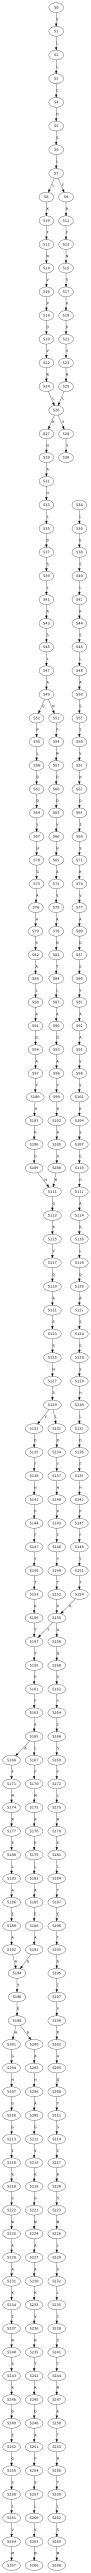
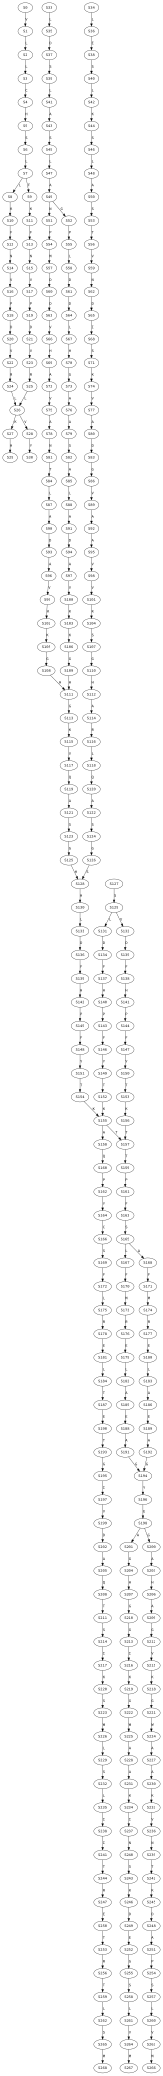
(46, 481) -> none
(52, 1368) -> (74, 871)
